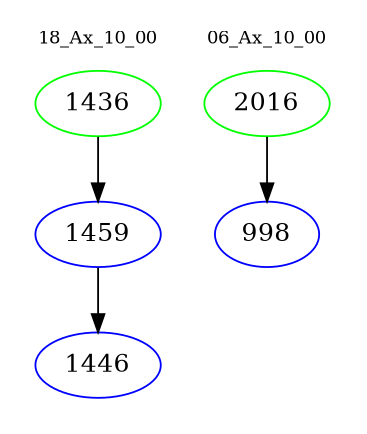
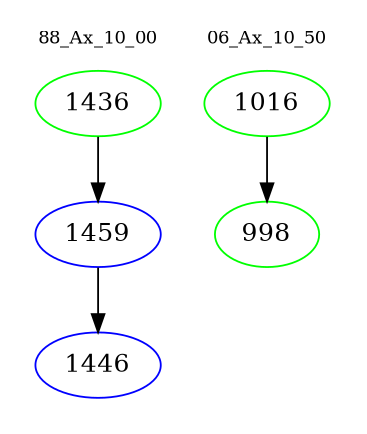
(98, 39) -> (98, 39)
(267, 39) -> (267, 39)
(267, 104) -> (267, 104)
(267, 234) -> (267, 234)
